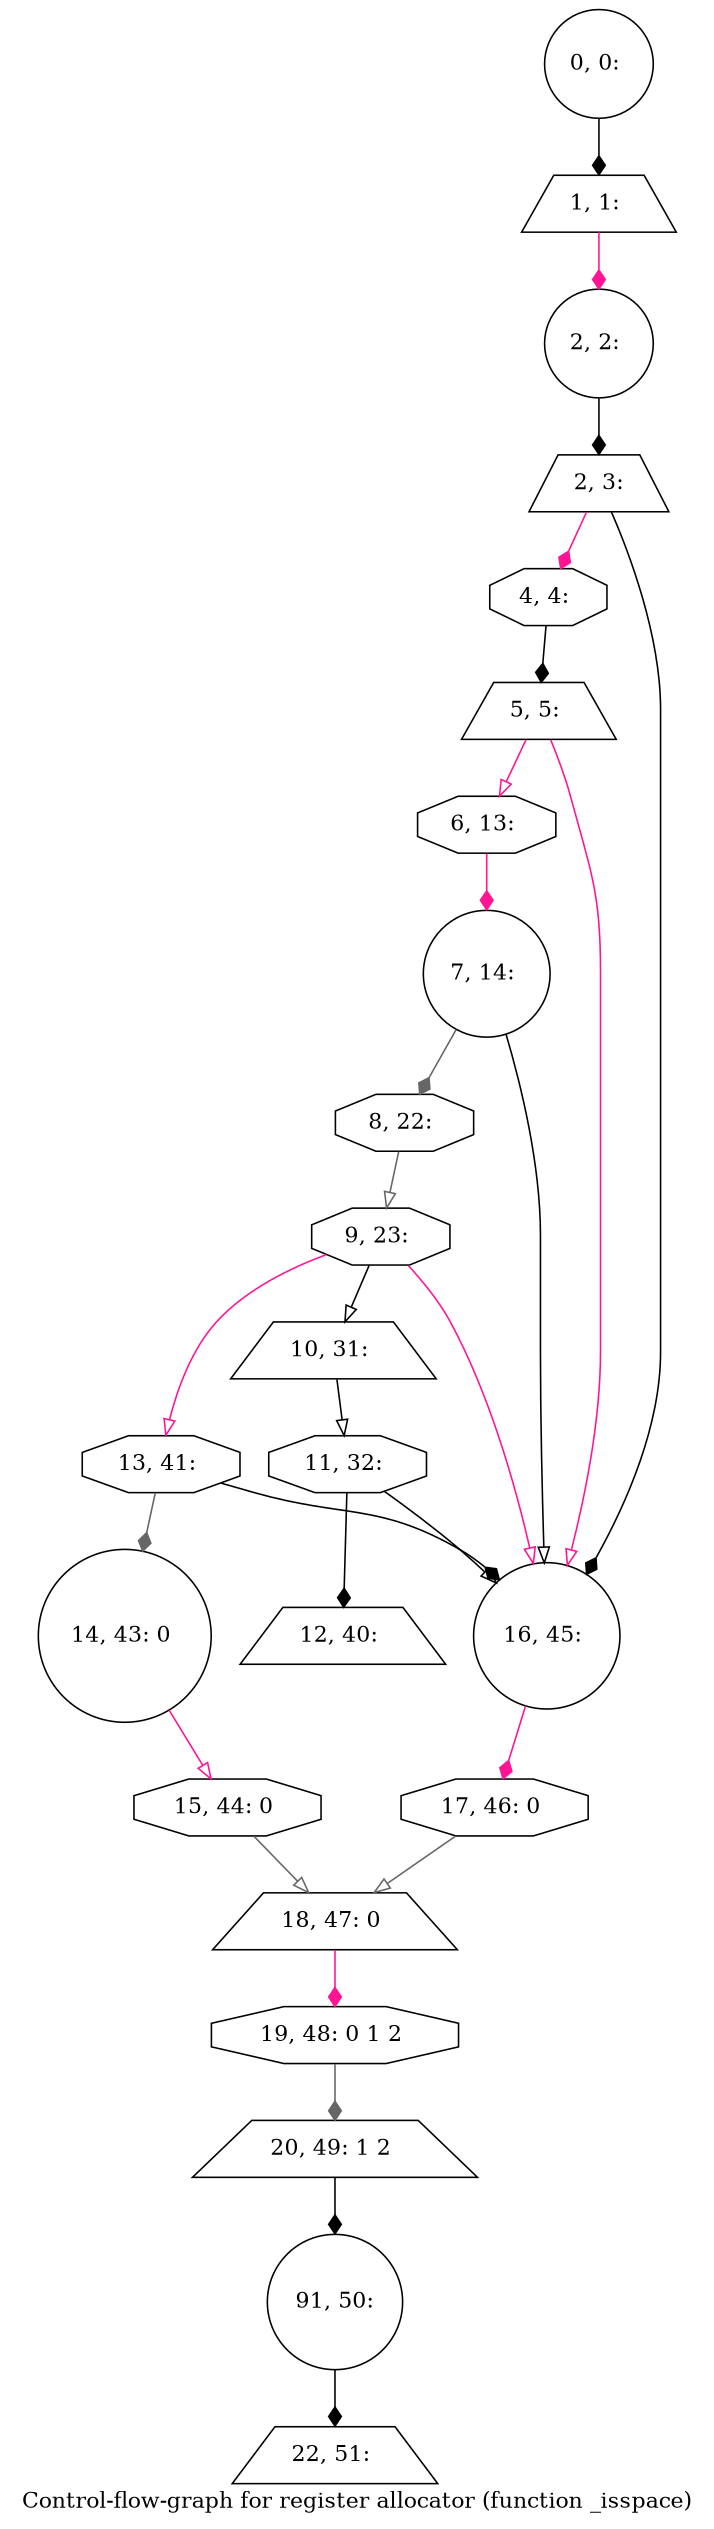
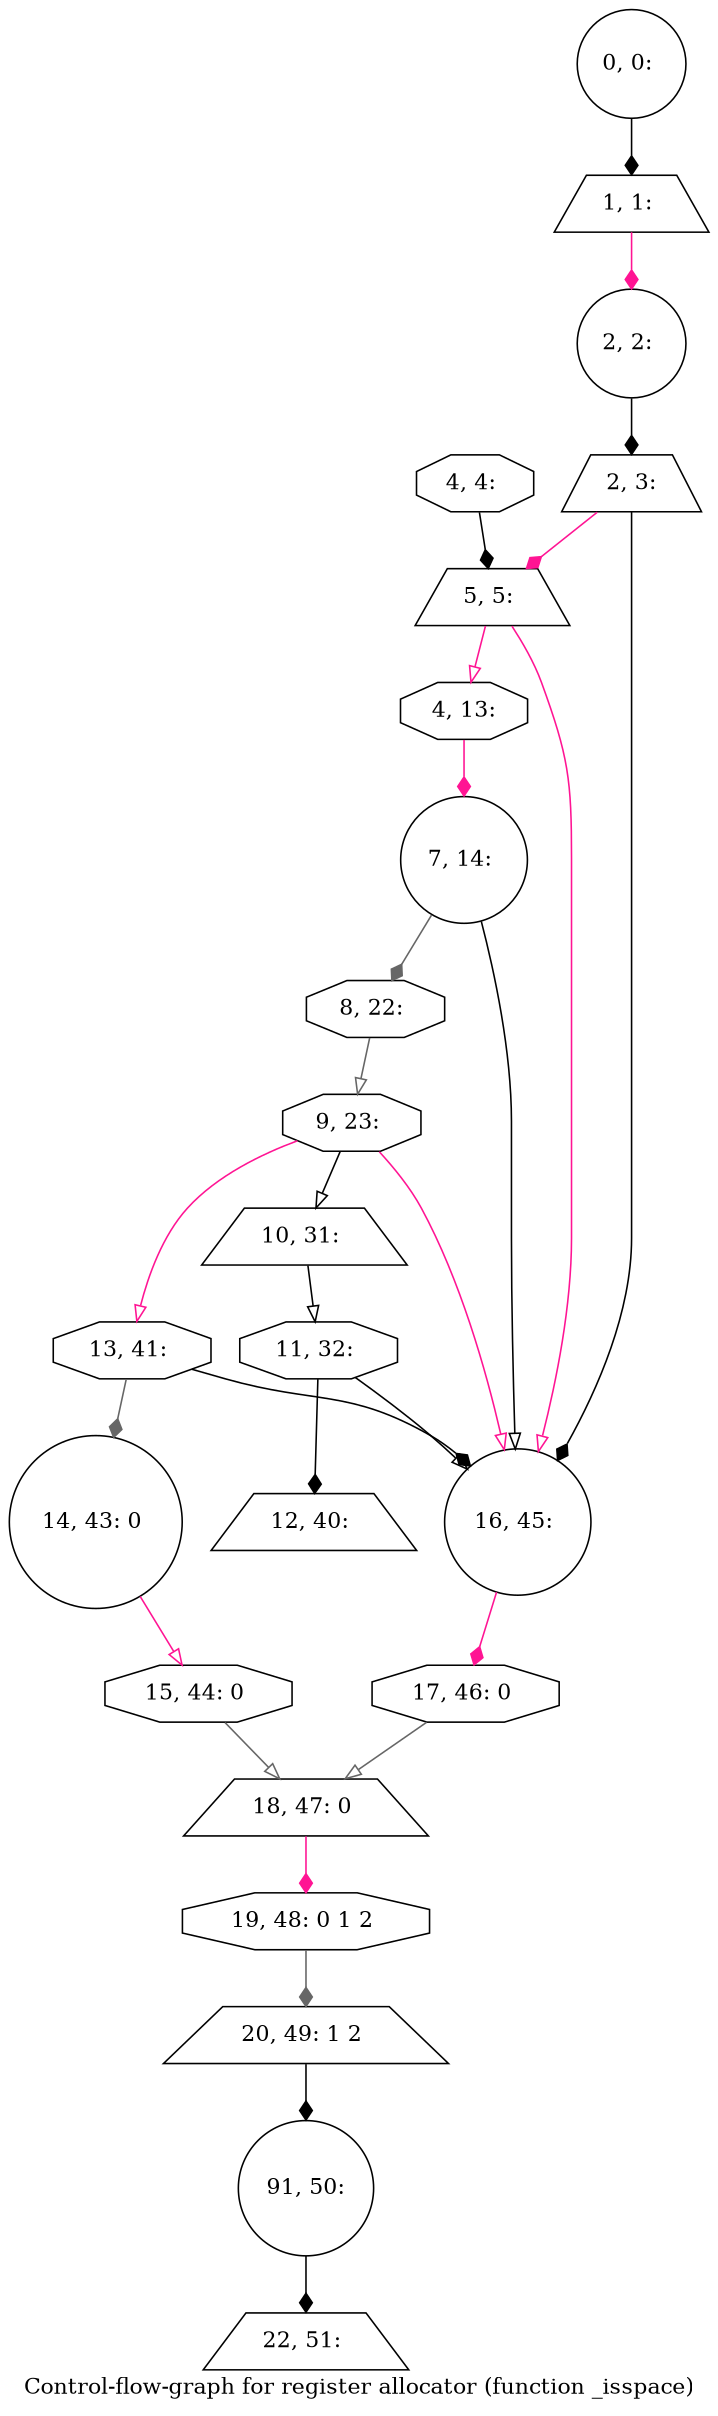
(578, 532) -> (569, 535)
(487, 825) -> (464, 711)
